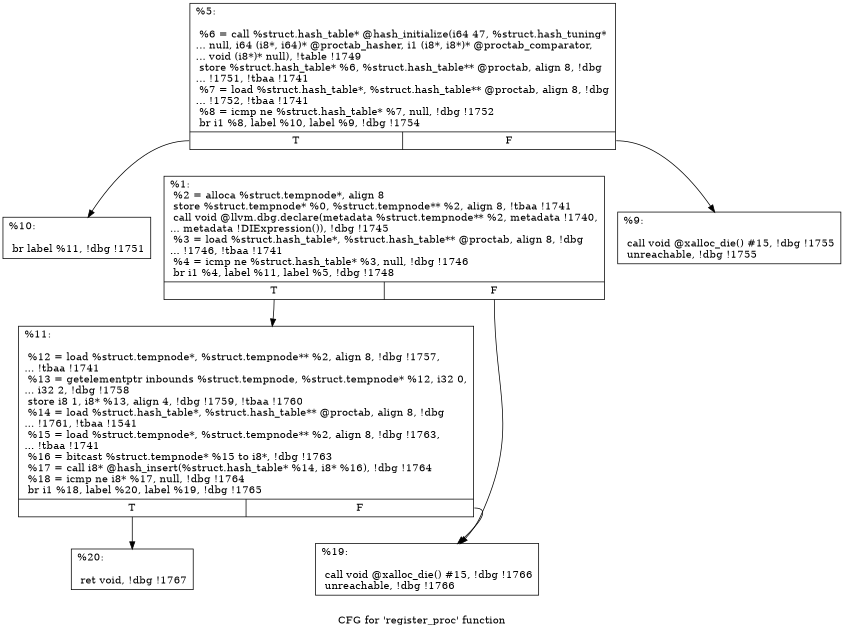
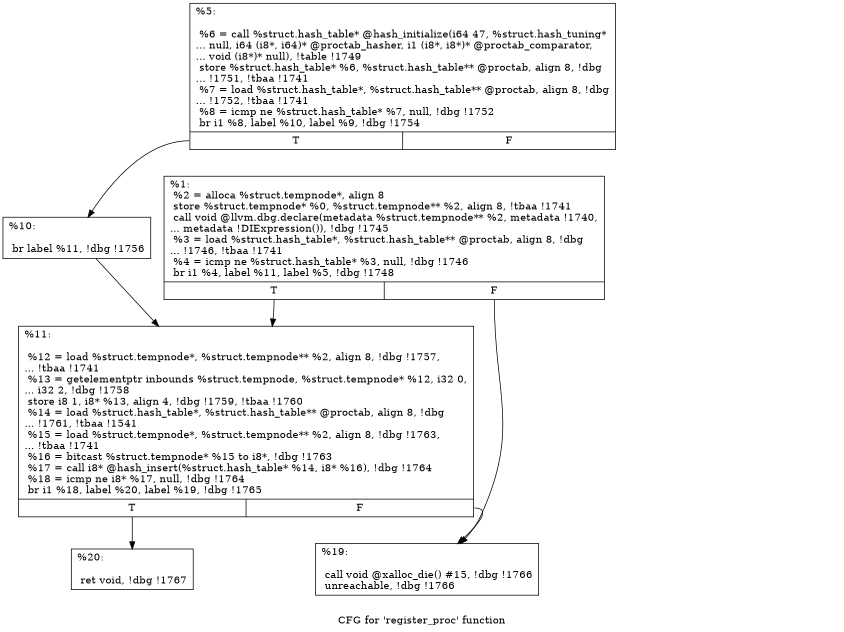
(729, 238) -> none
(77, 249) -> (77, 249)
none -> (125, 290)
